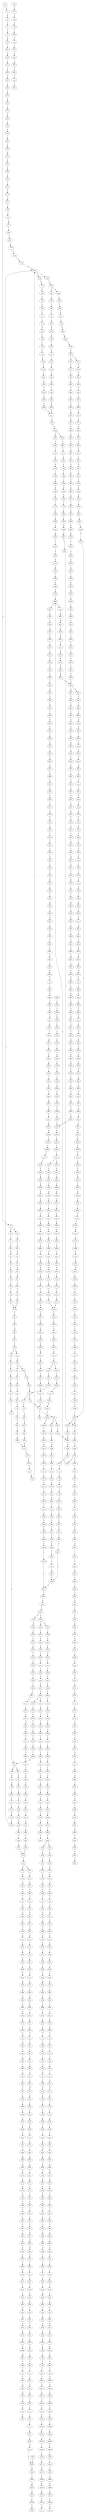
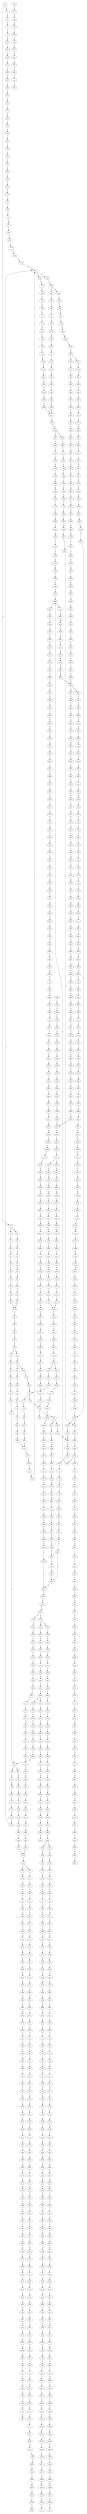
(28, 2457) -> (31, 2453)
